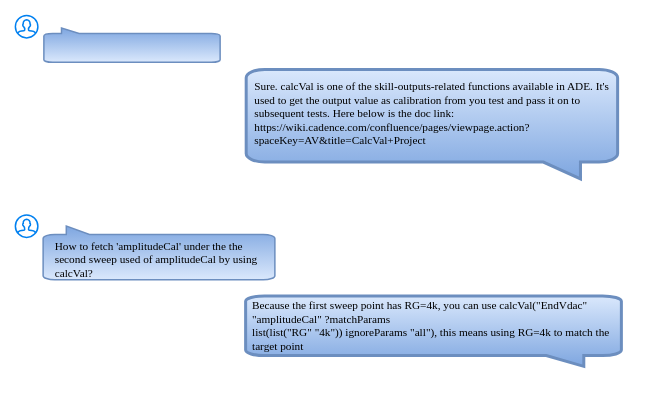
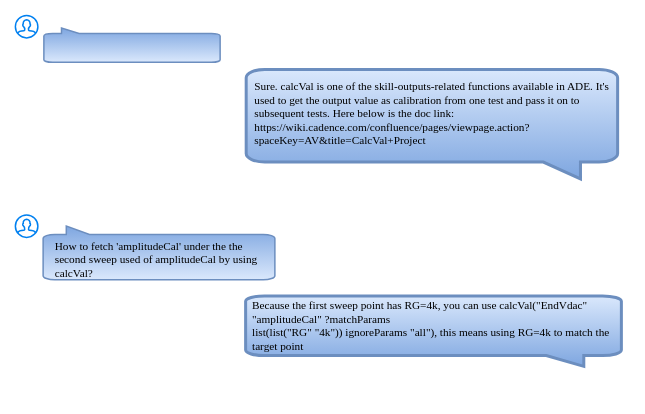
(442, 113) -> (442, 113)
